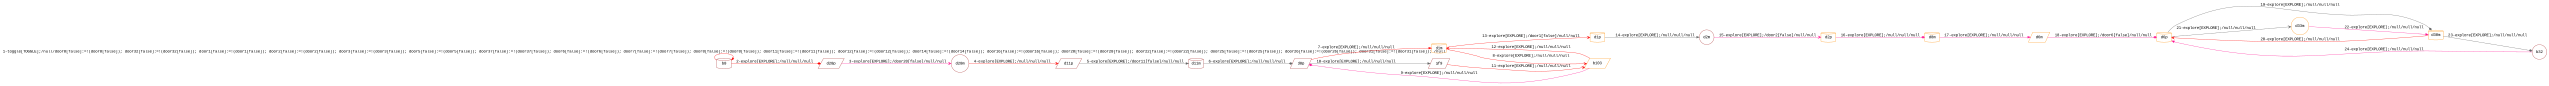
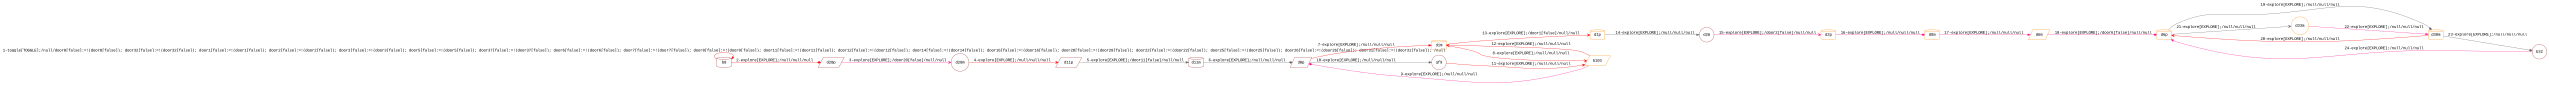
(1439, 63) -> (1439, 62)
